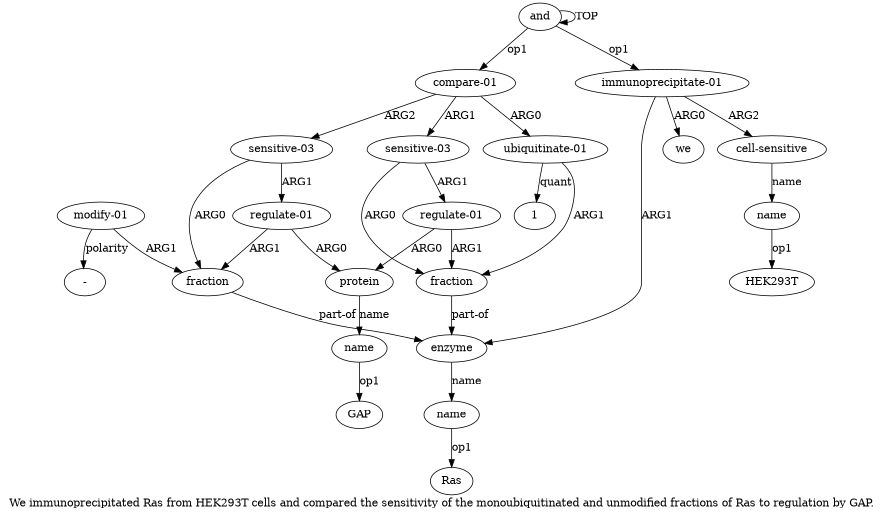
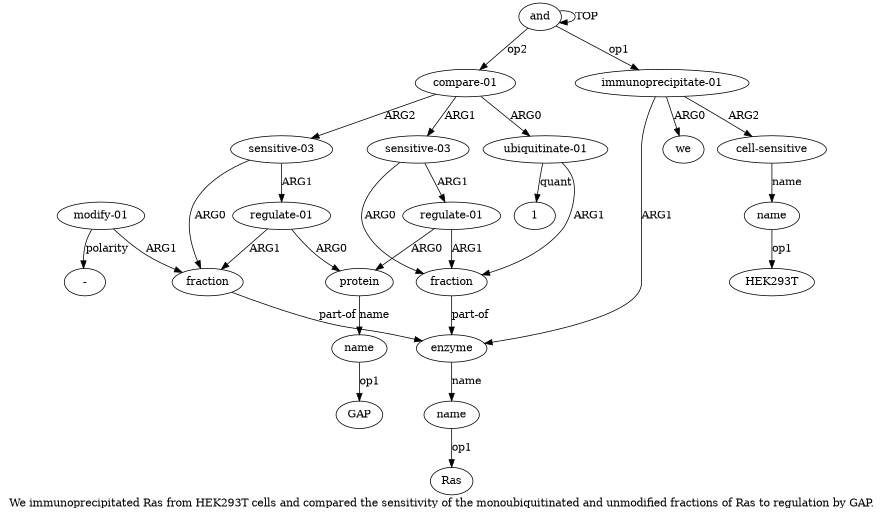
(518, 50) -> (518, 50)
